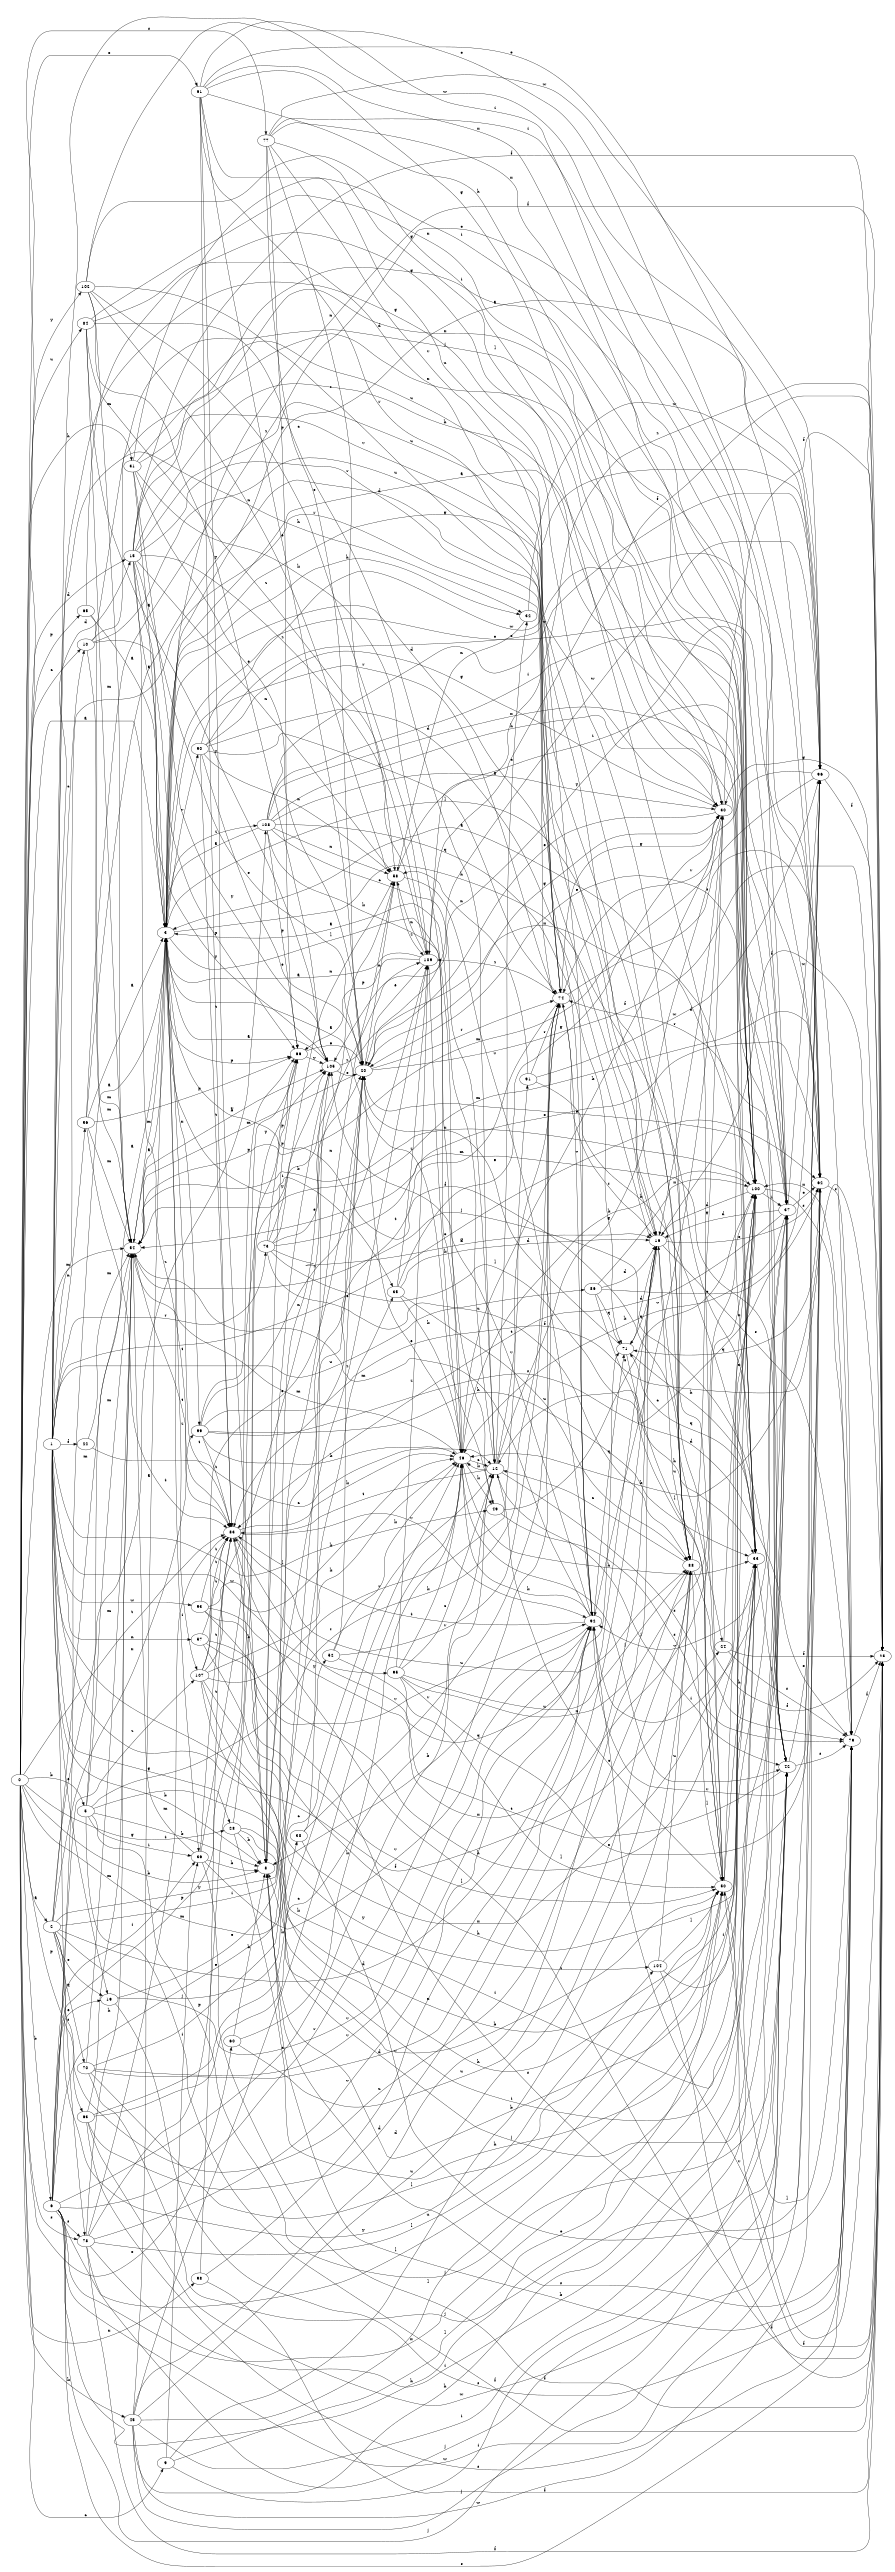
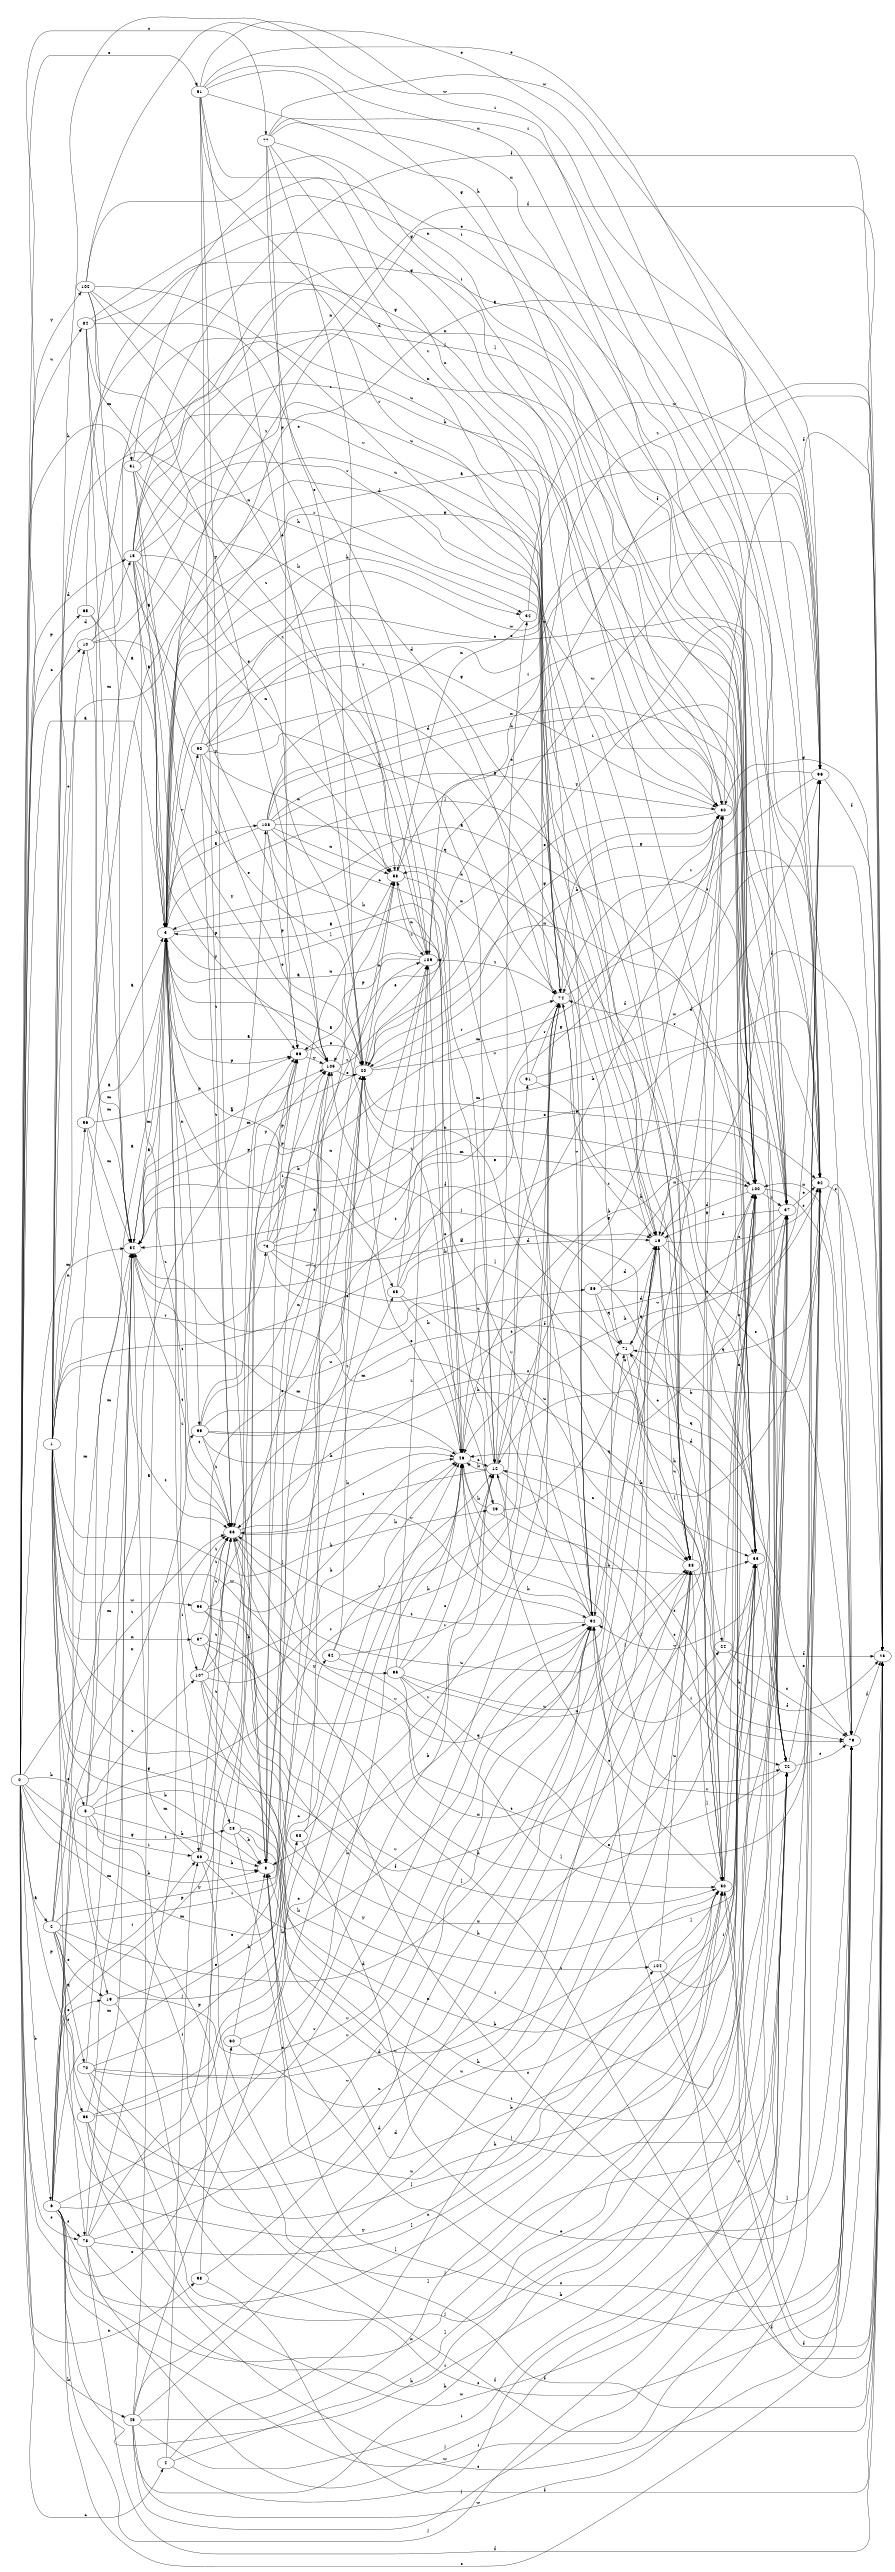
(577, 890) -> (577, 890)
(802, 1015) -> none
(86, 1444) -> none
(478, 1482) -> (475, 1499)
(109, 2011) -> (109, 2011)
(166, 2463) -> (166, 2463)
